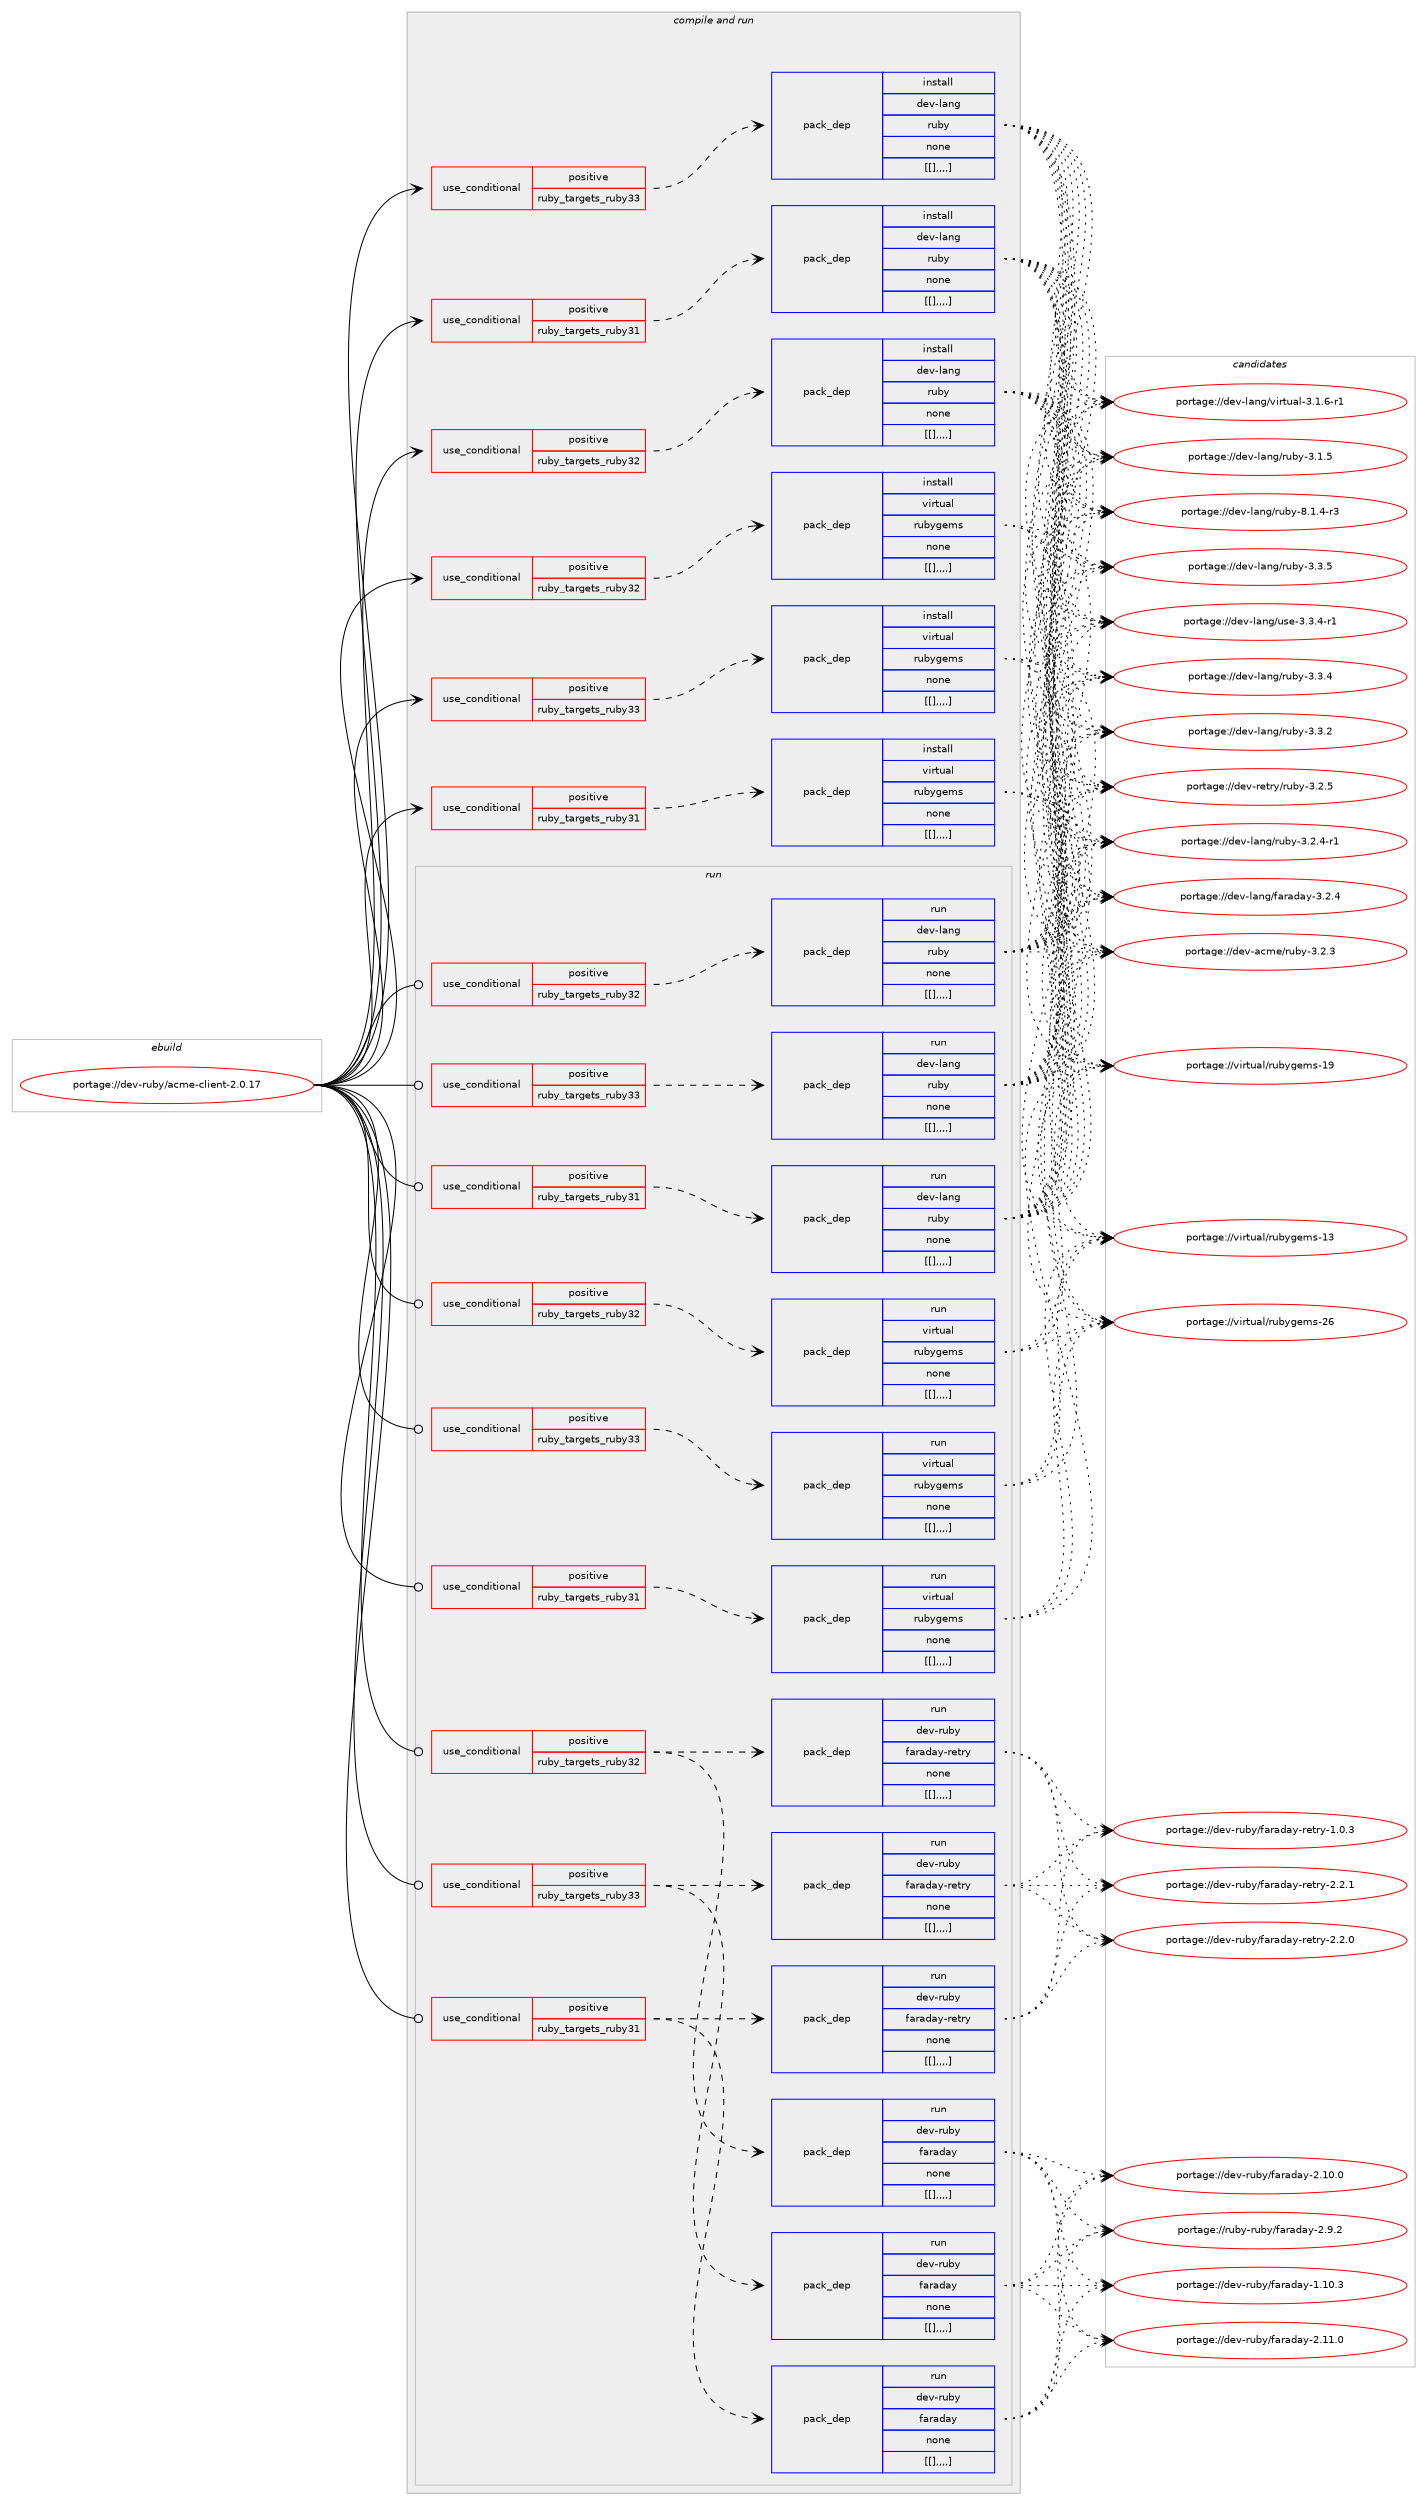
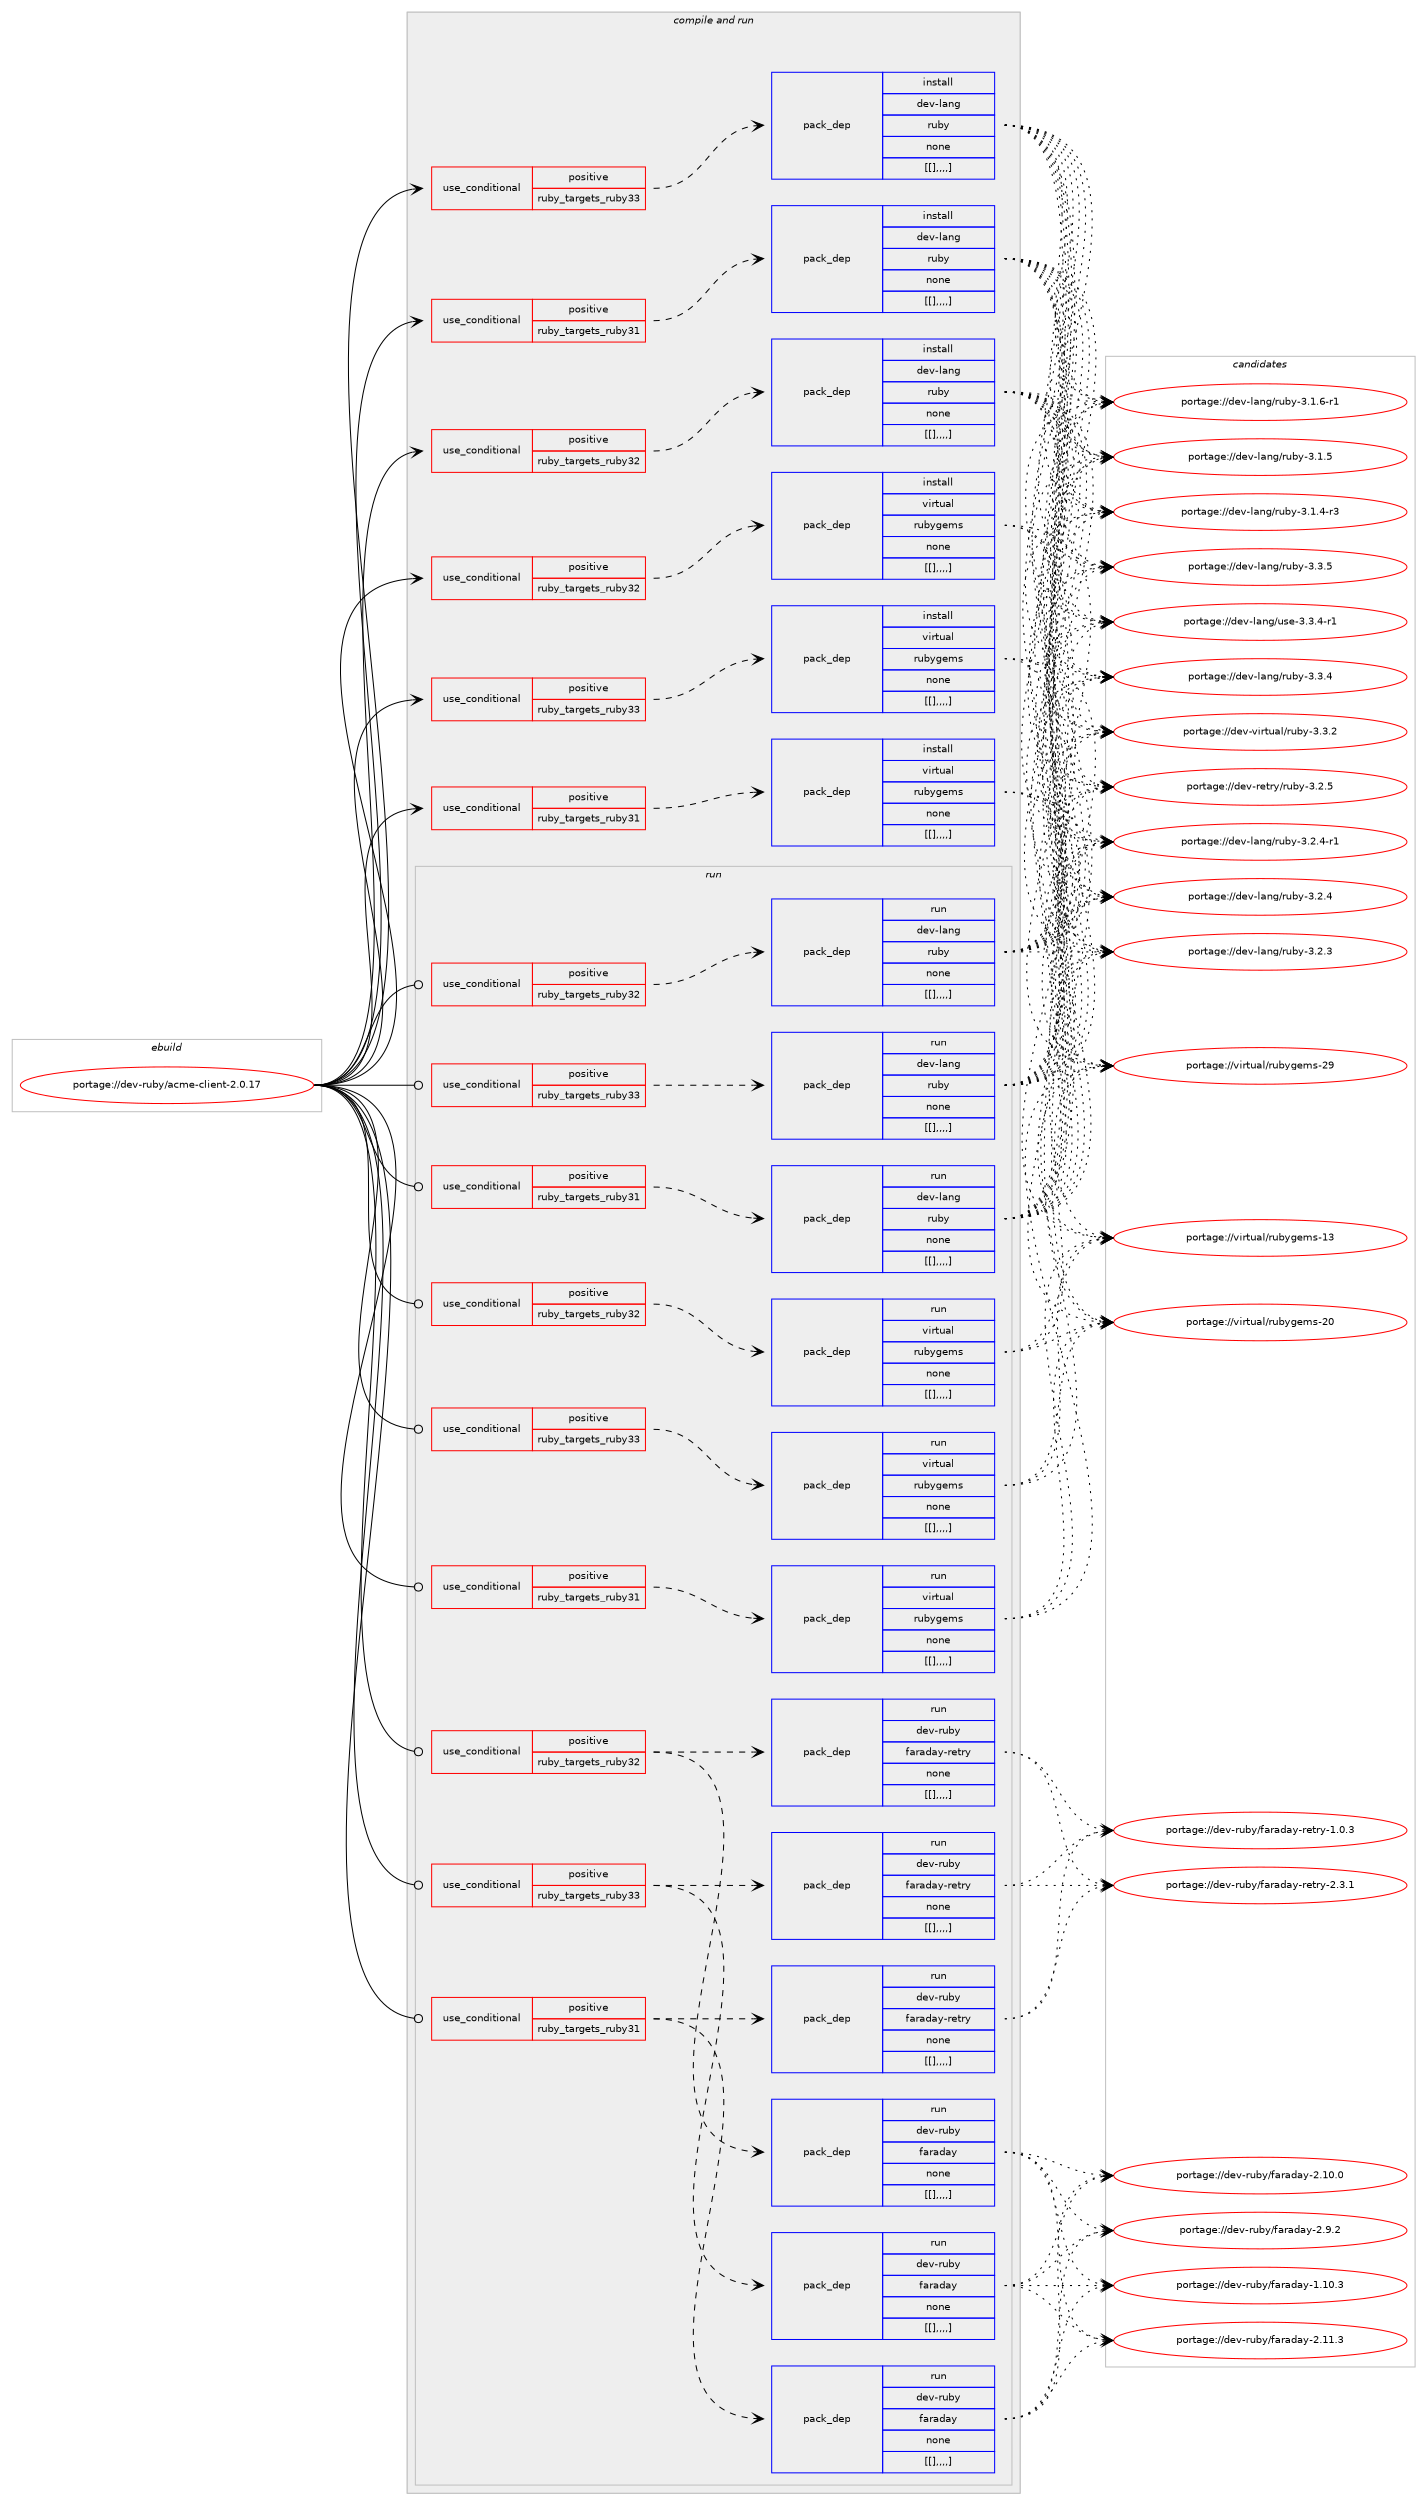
(1260, 402) -> (1260, 402)
(1260, 512) -> (1260, 512)
(1260, 732) -> (1260, 732)
(1260, 897) -> (1260, 897)
(1260, 952) -> (1260, 952)
(1260, 1066) -> (1260, 1066)
(1260, 1322) -> (1260, 1322)
(1260, 1885) -> (1260, 1885)
(1260, 1940) -> none
(1260, 2231) -> (1260, 2231)
(1260, 2341) -> (1260, 2341)
